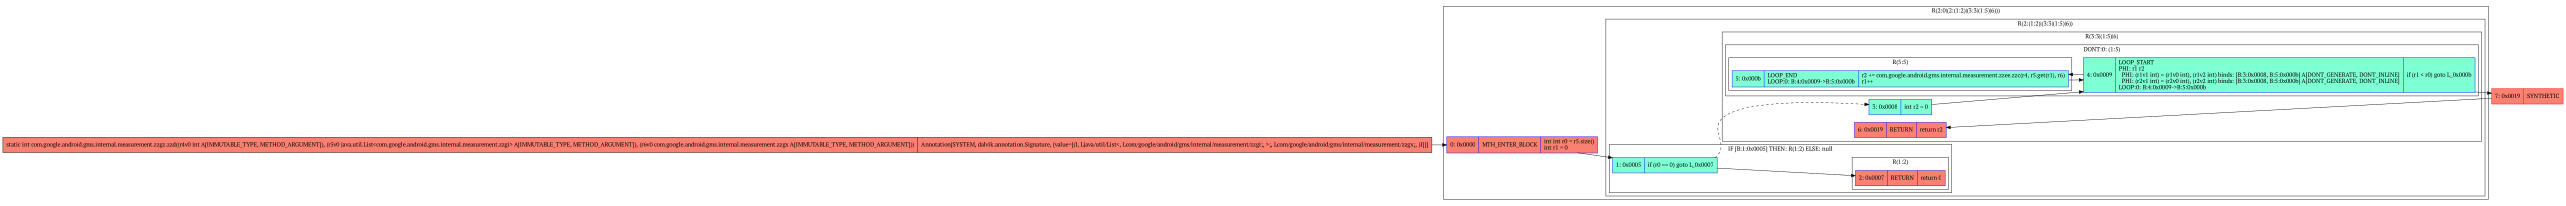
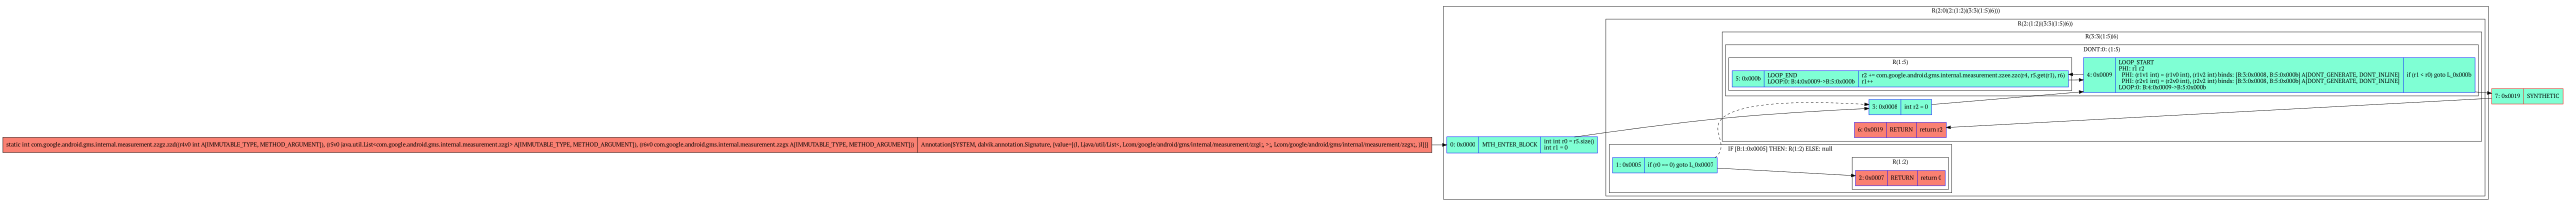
(1900, 62) -> (1900, 62)
(2527, 96) -> (2527, 96)
(1522, 145) -> (1522, 145)
(1593, 155) -> (1712, 119)
